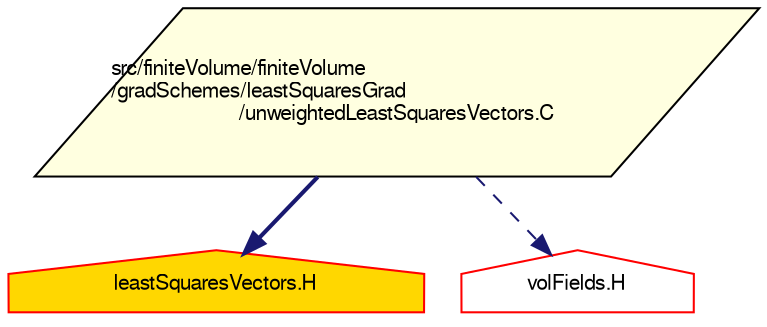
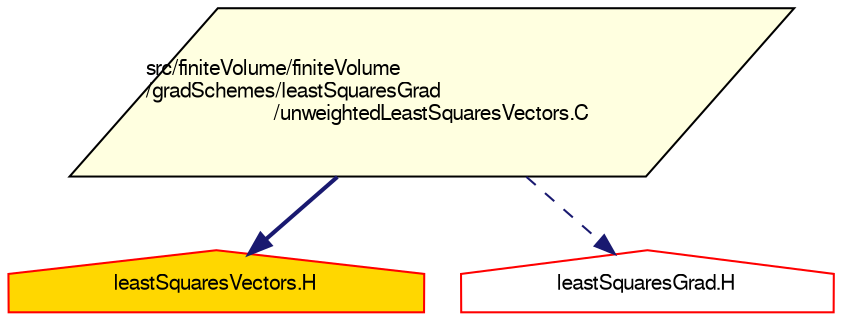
(578, 285) -> (647, 285)
